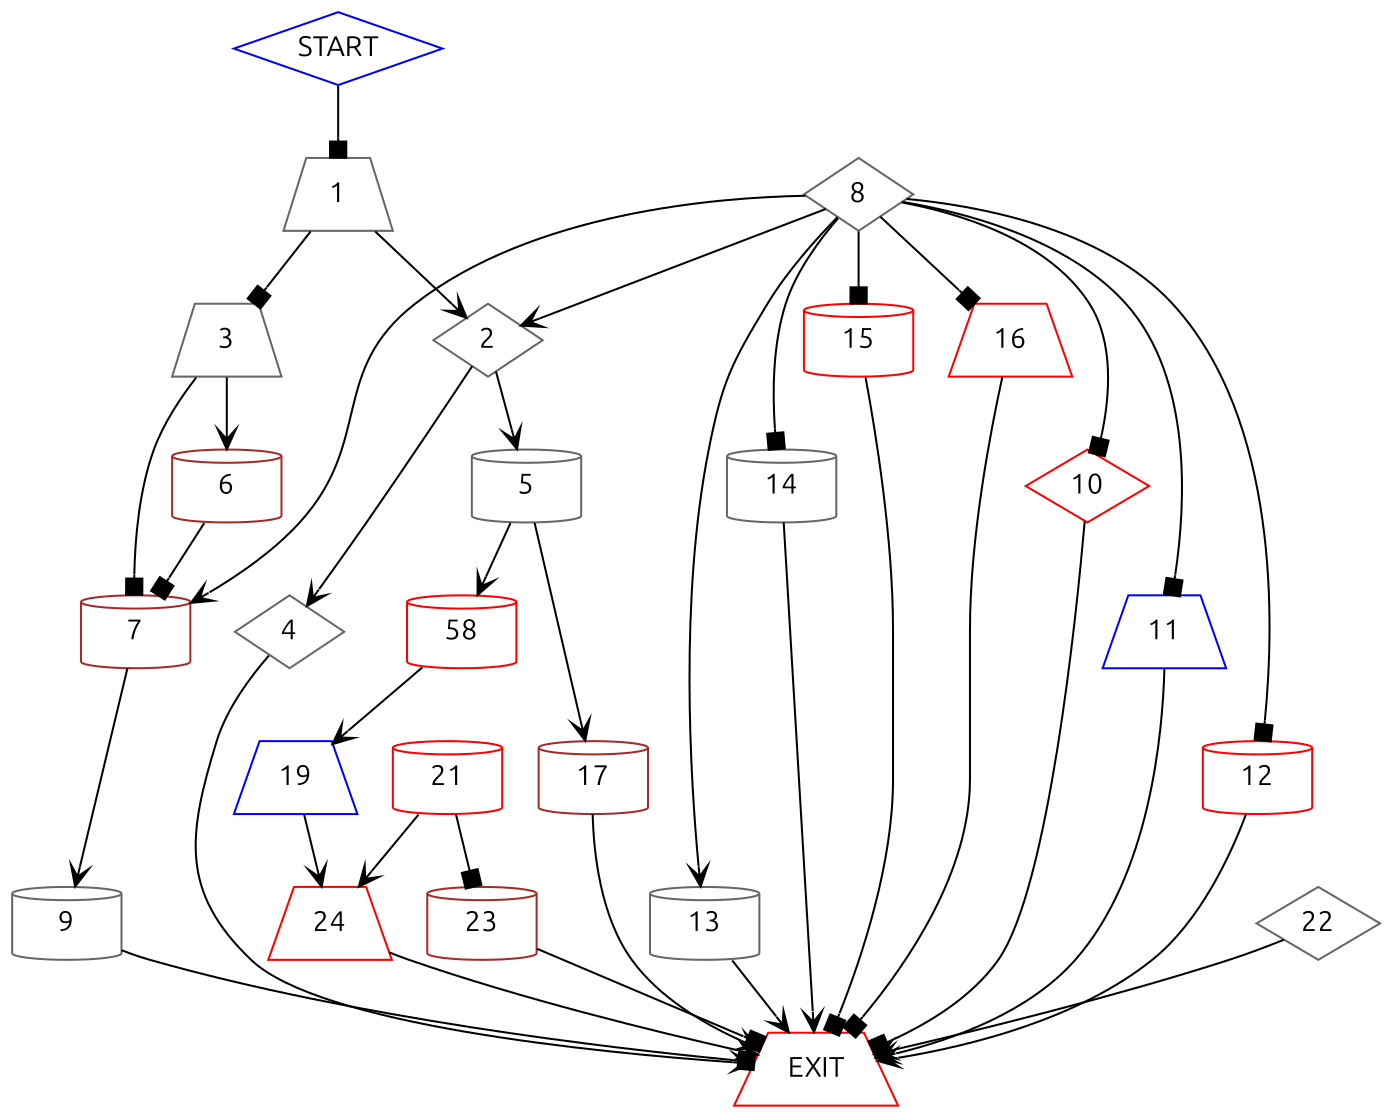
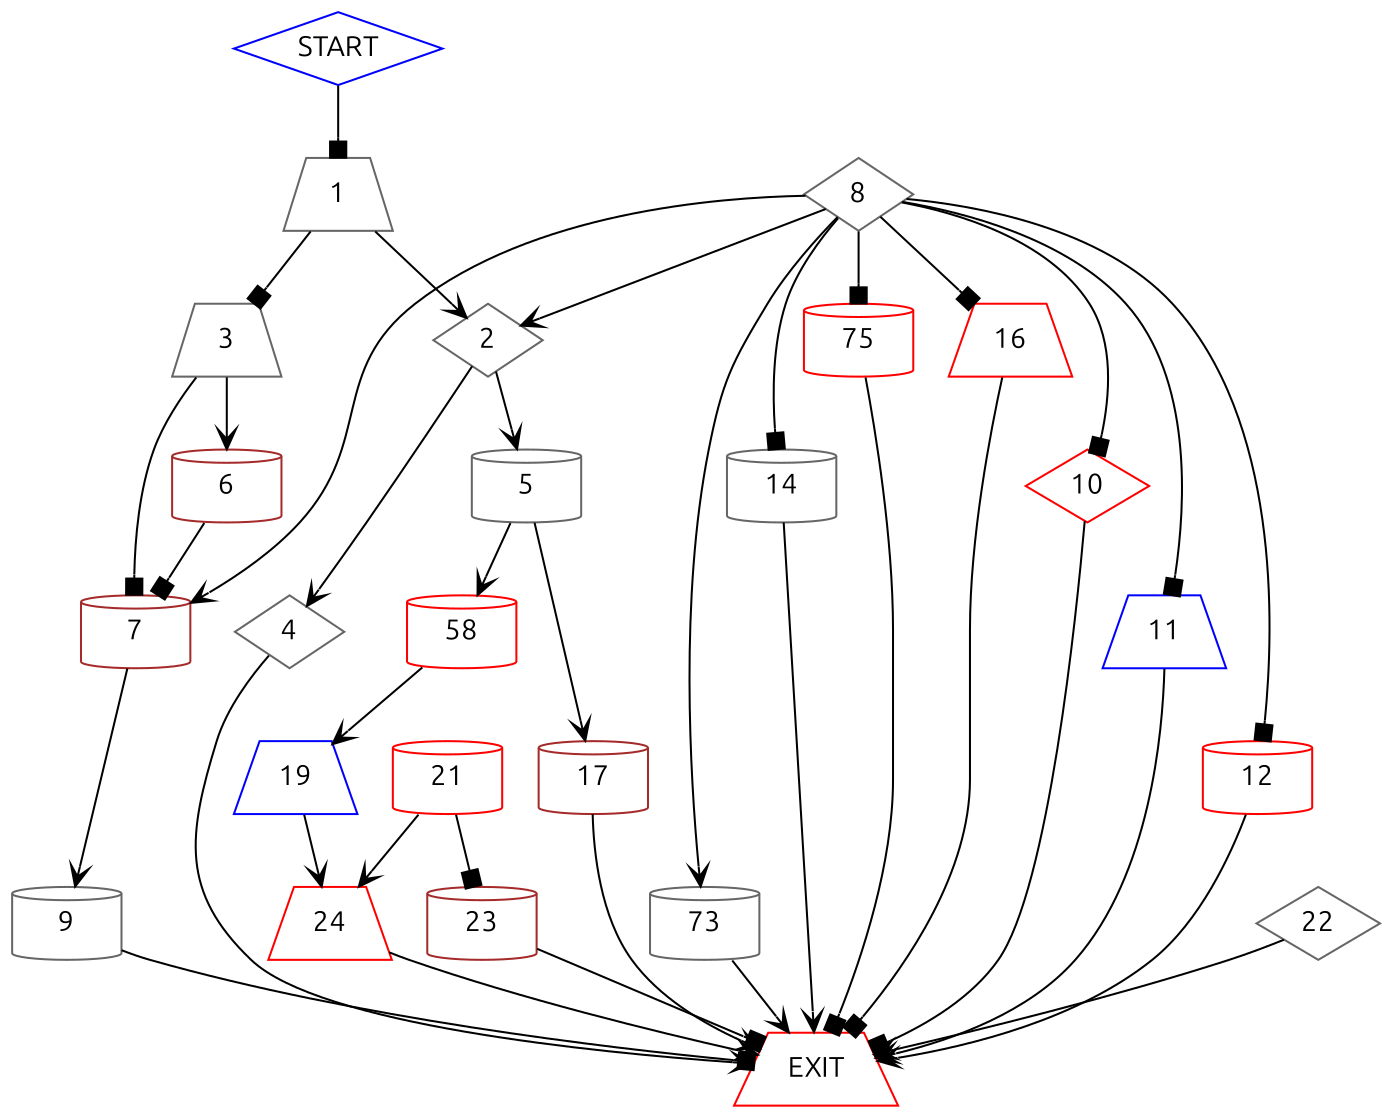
(859, 340) -> (859, 340)
(705, 923) -> (705, 923)
